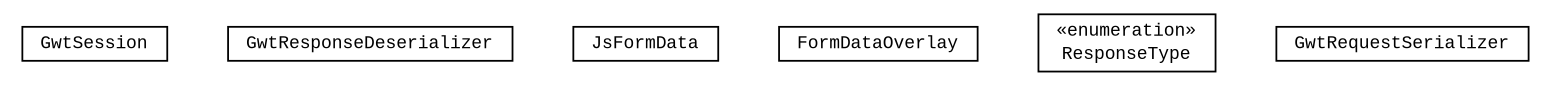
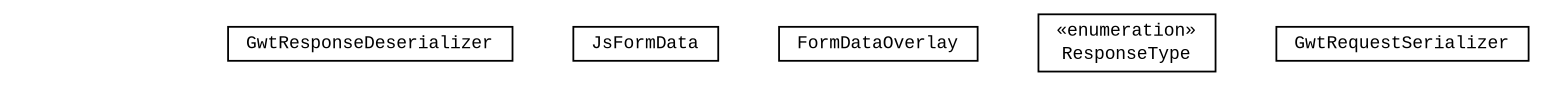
(94, 43) -> none
